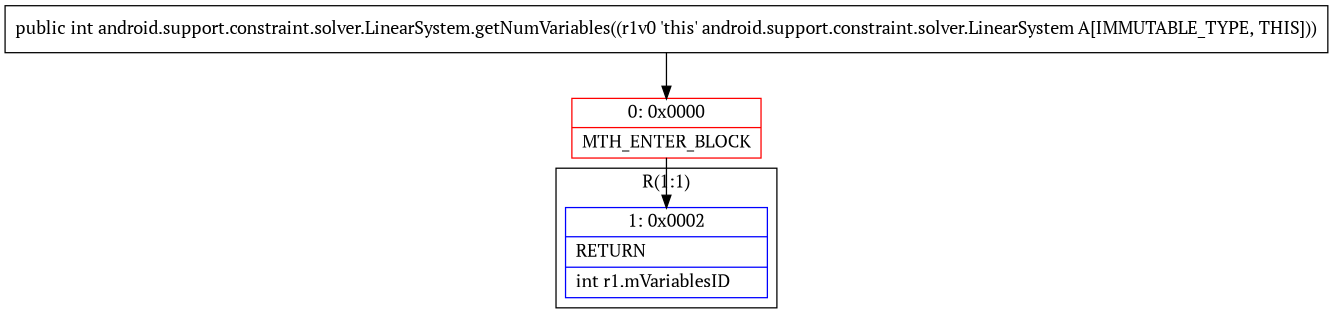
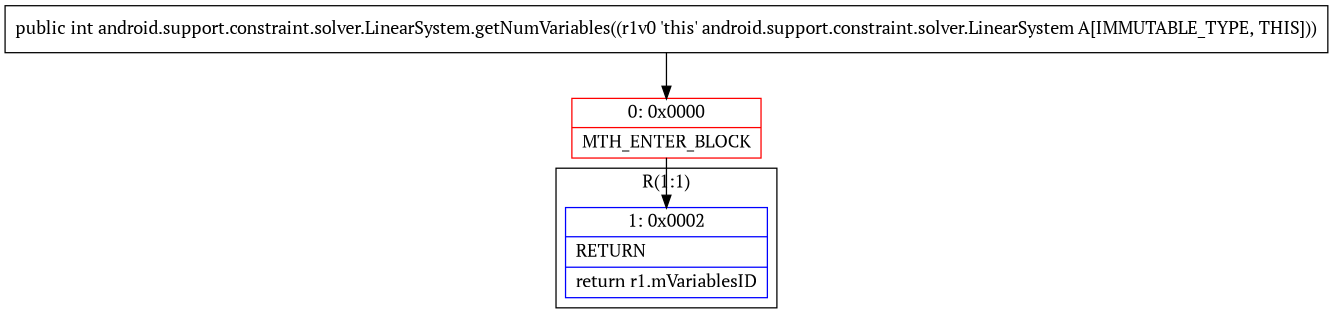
(653, 282) -> (666, 282)
